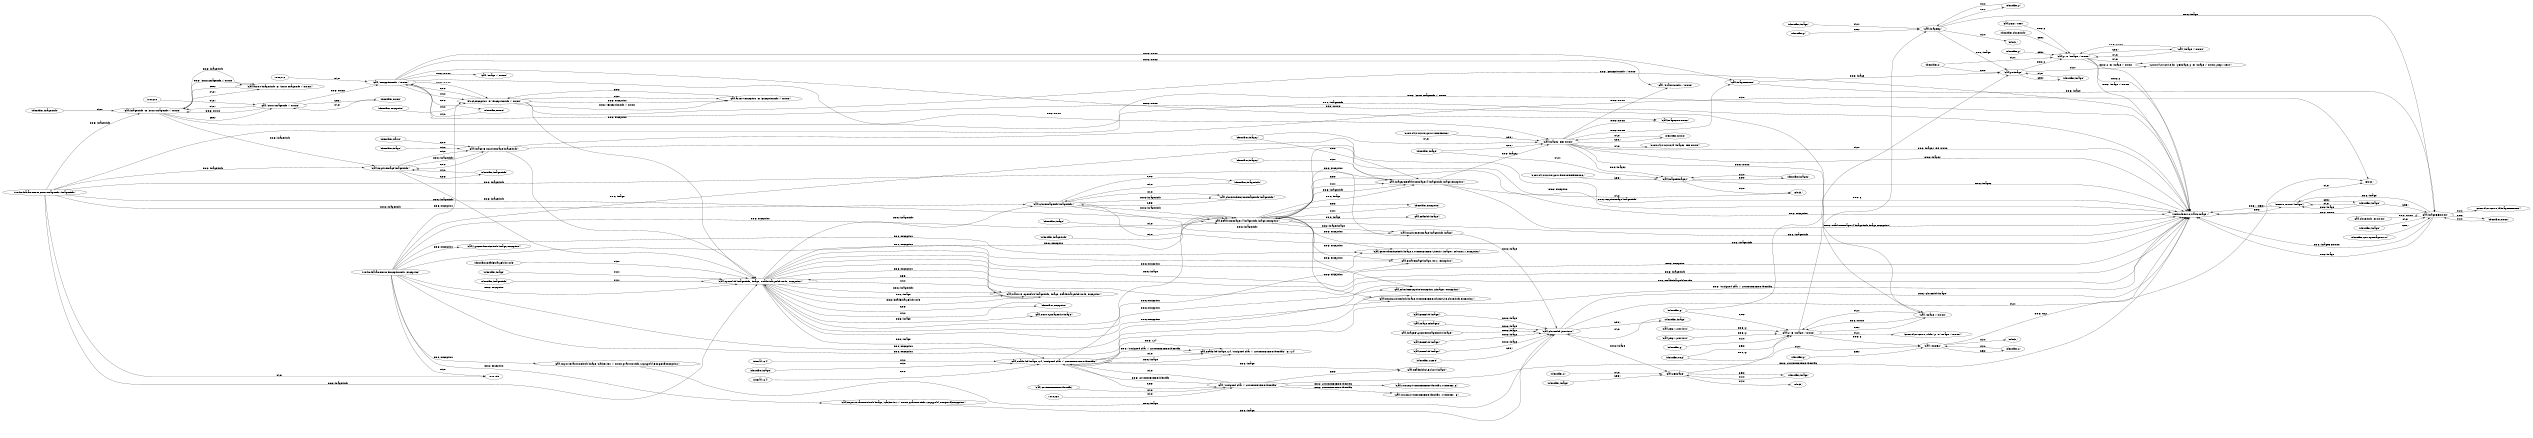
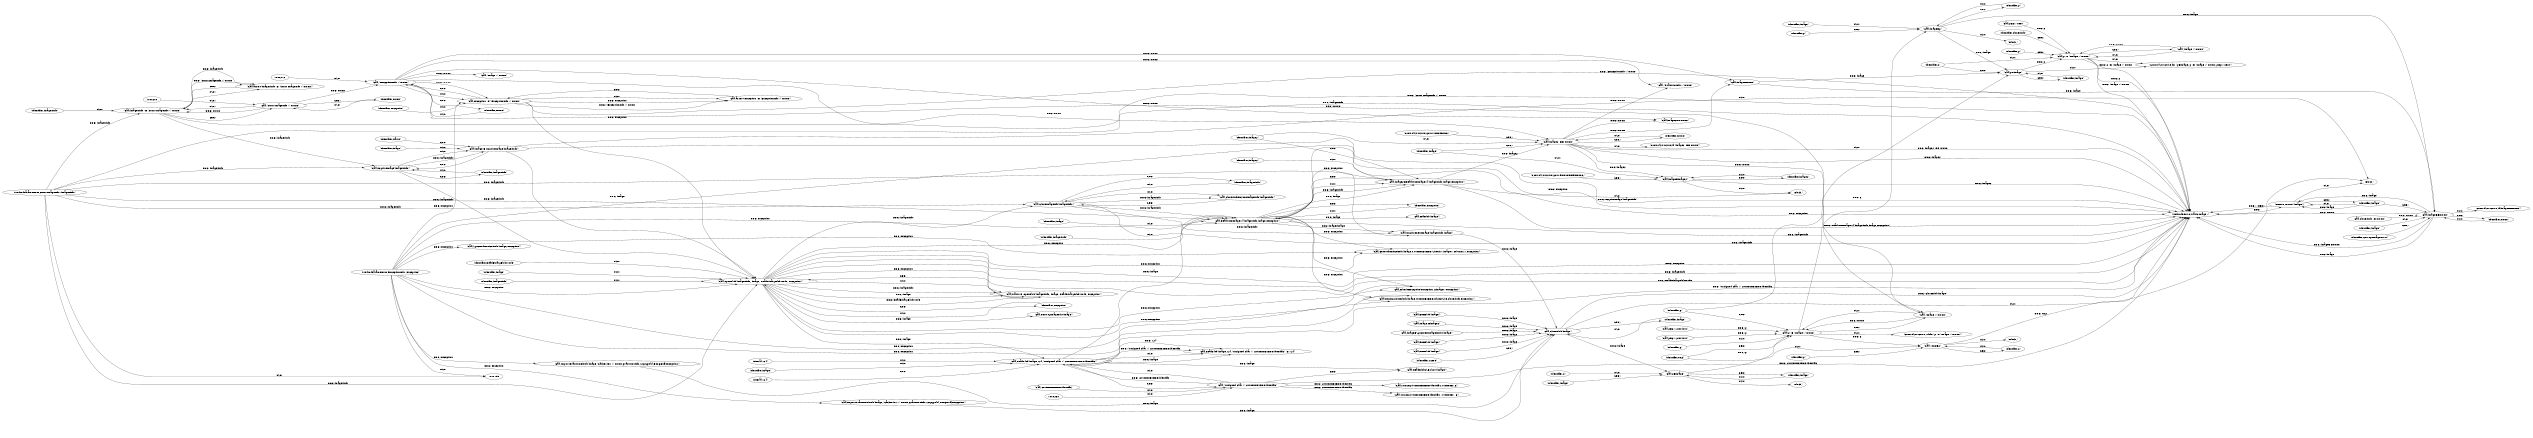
(494, 101) -> (494, 101)
(1427, 261) -> none
(1558, 331) -> (1558, 331)
